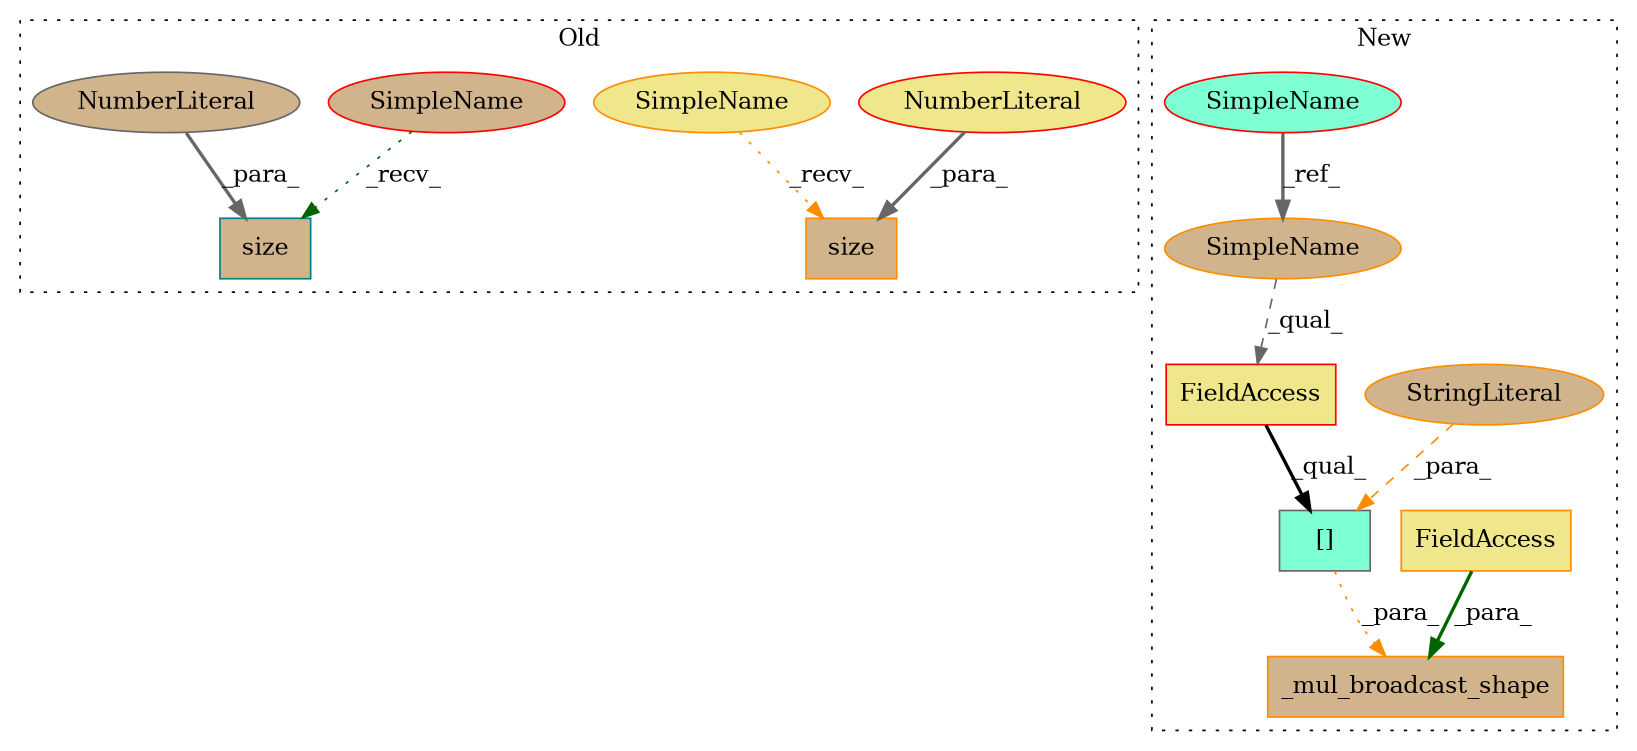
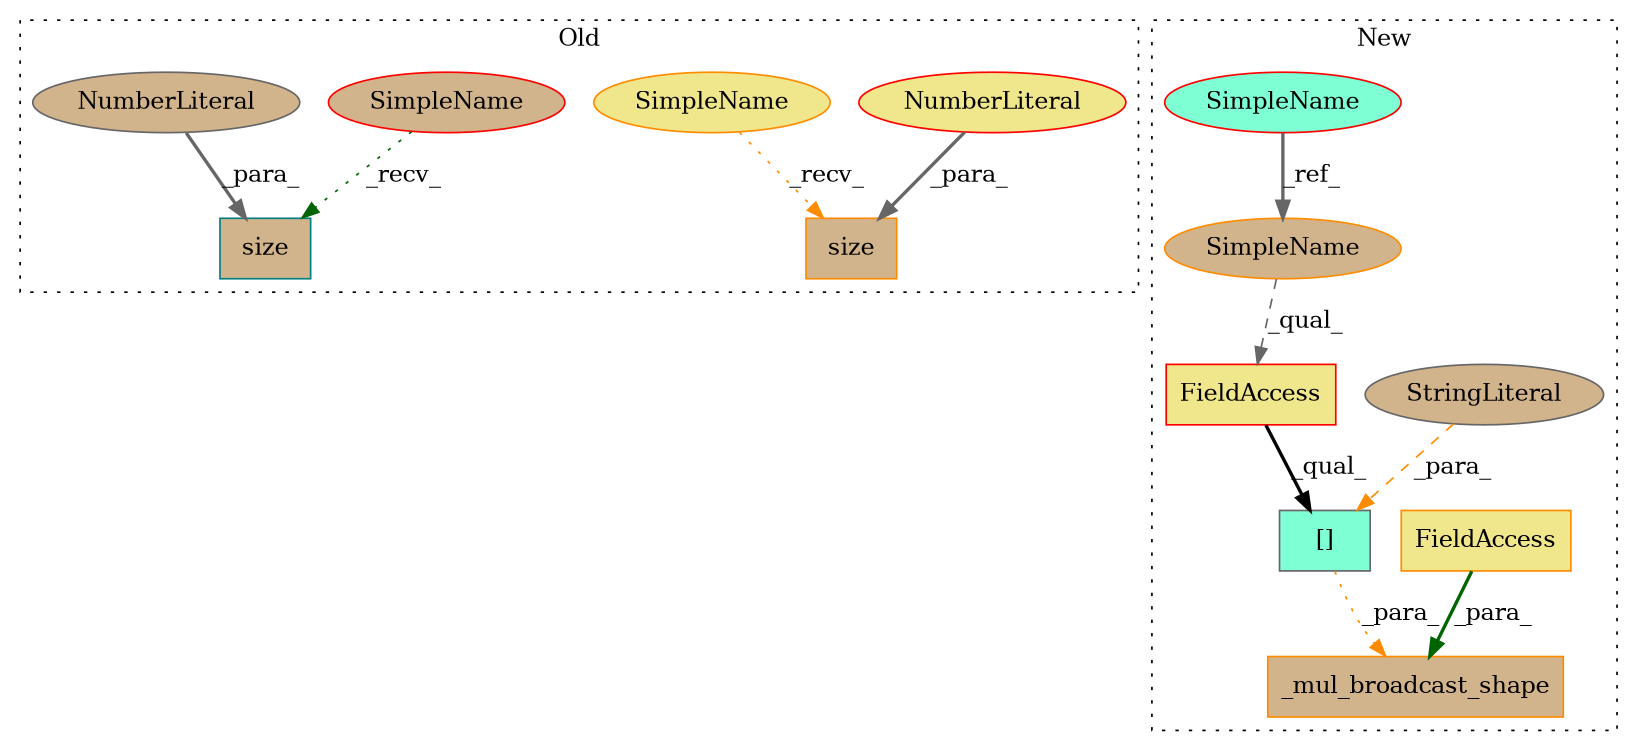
(1484, 395) -> (1484, 395)
